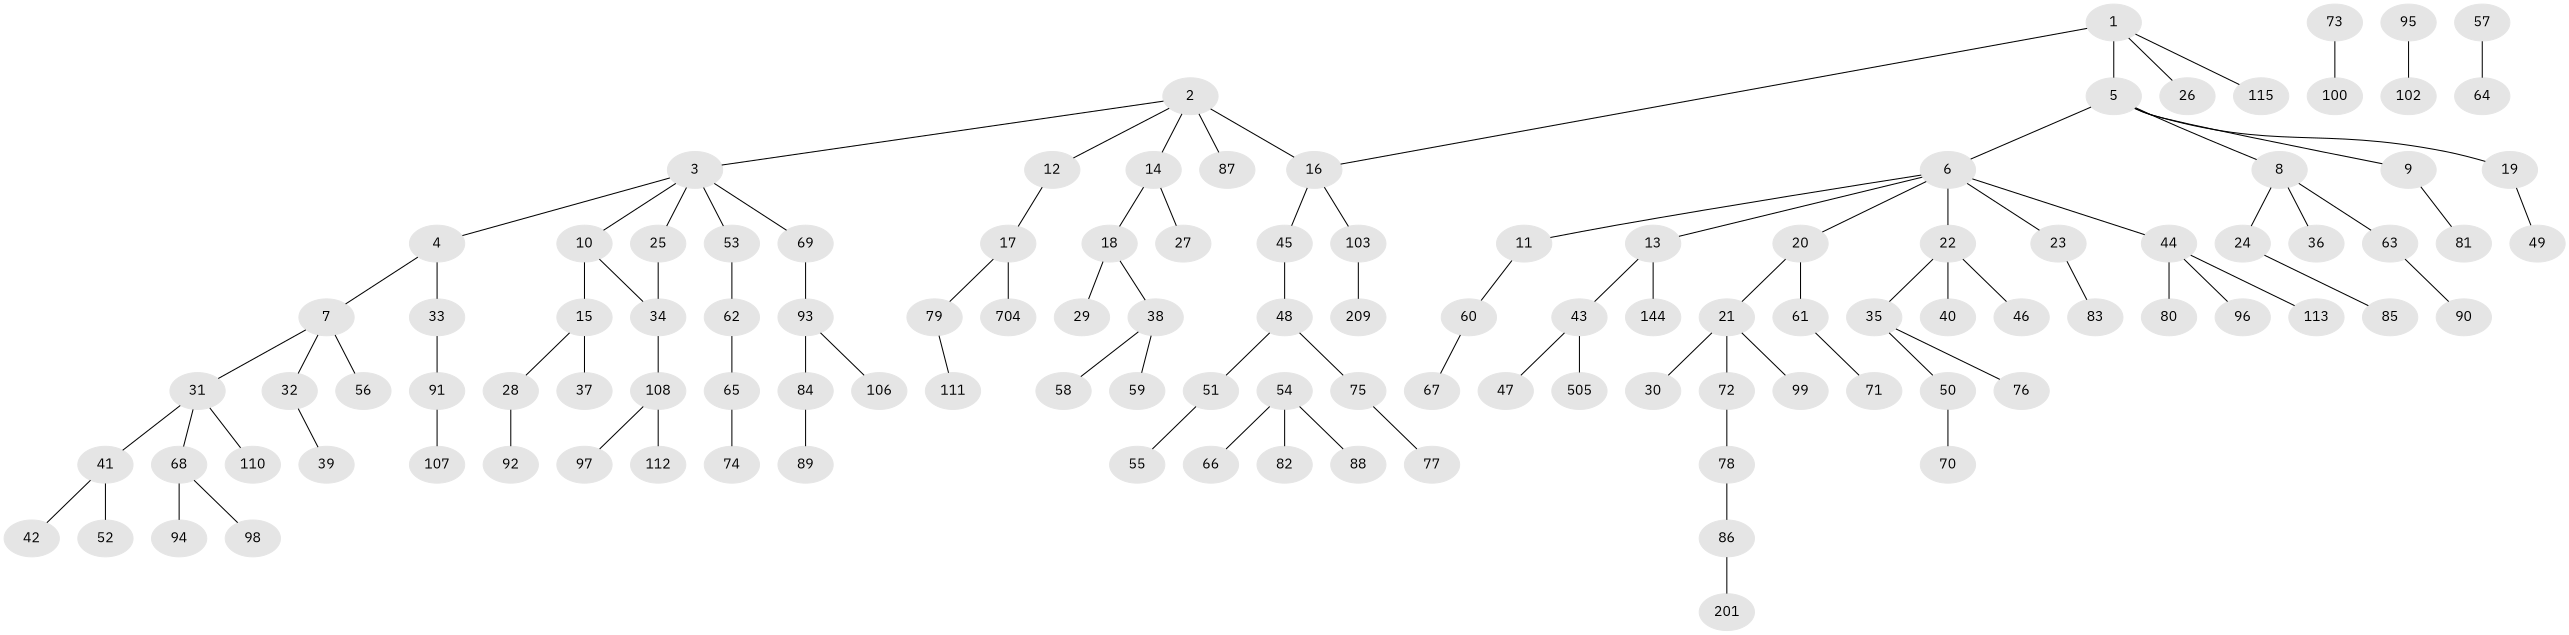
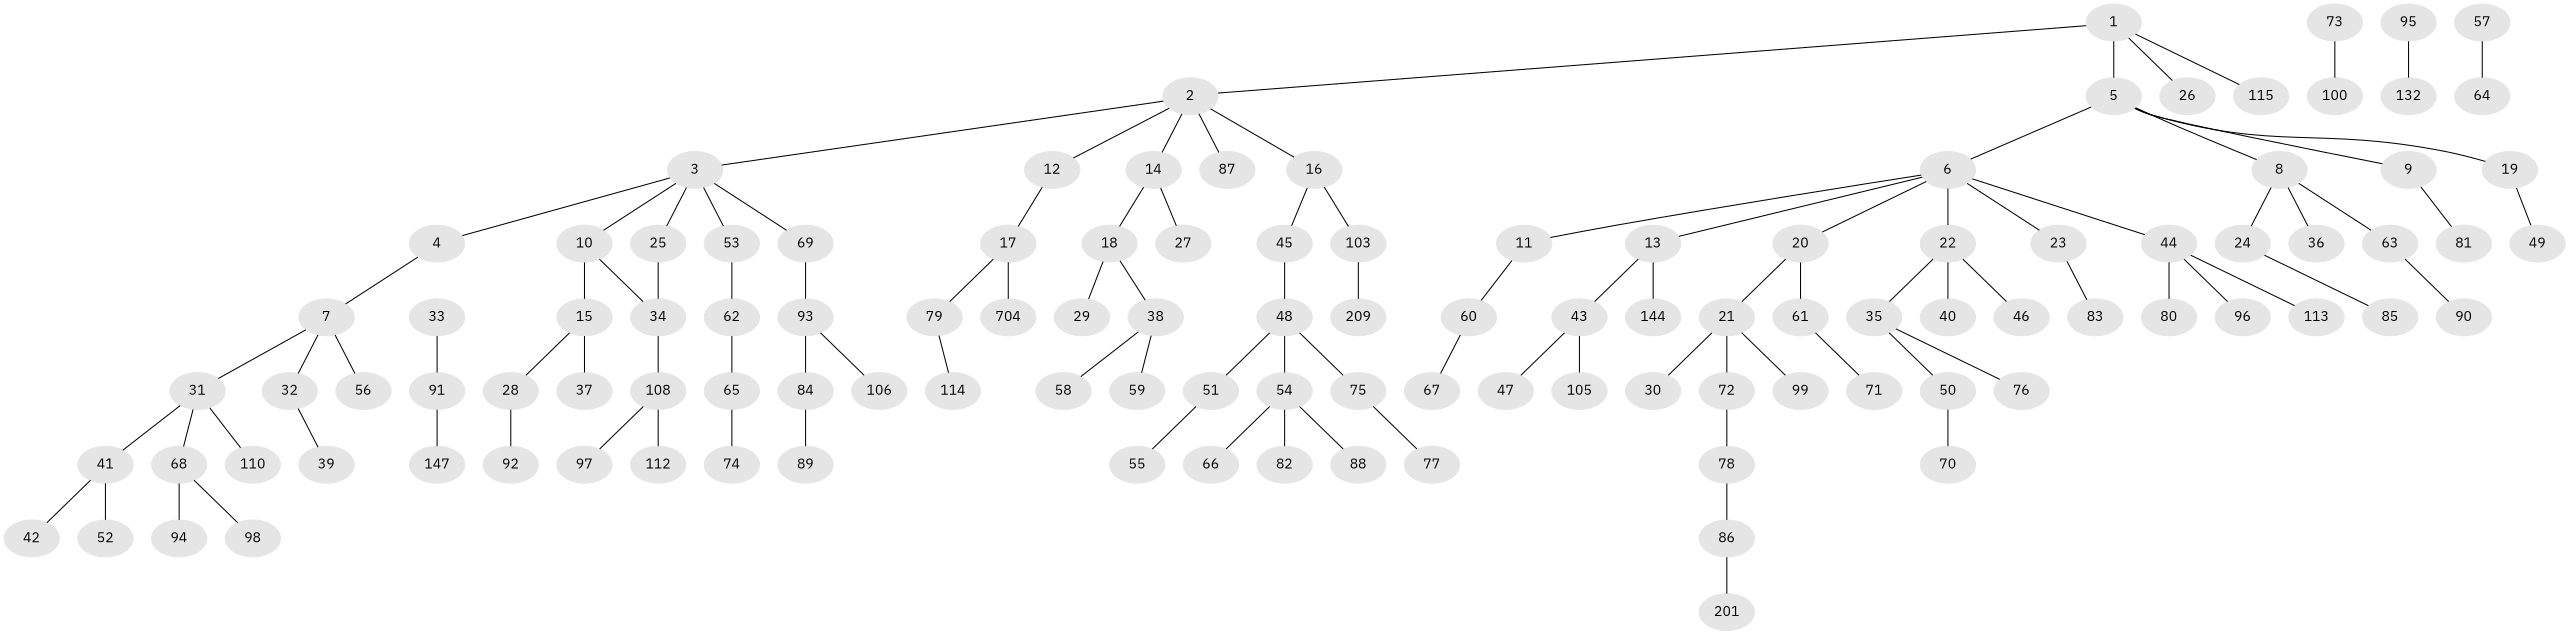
(1714, 96) -> (1652, 59)
(2409, 96) -> (2409, 96)
(437, 281) -> none
none -> (1285, 354)
(953, 391) -> (953, 391)
(1579, 391) -> (1579, 391)
(437, 465) -> (437, 465)
